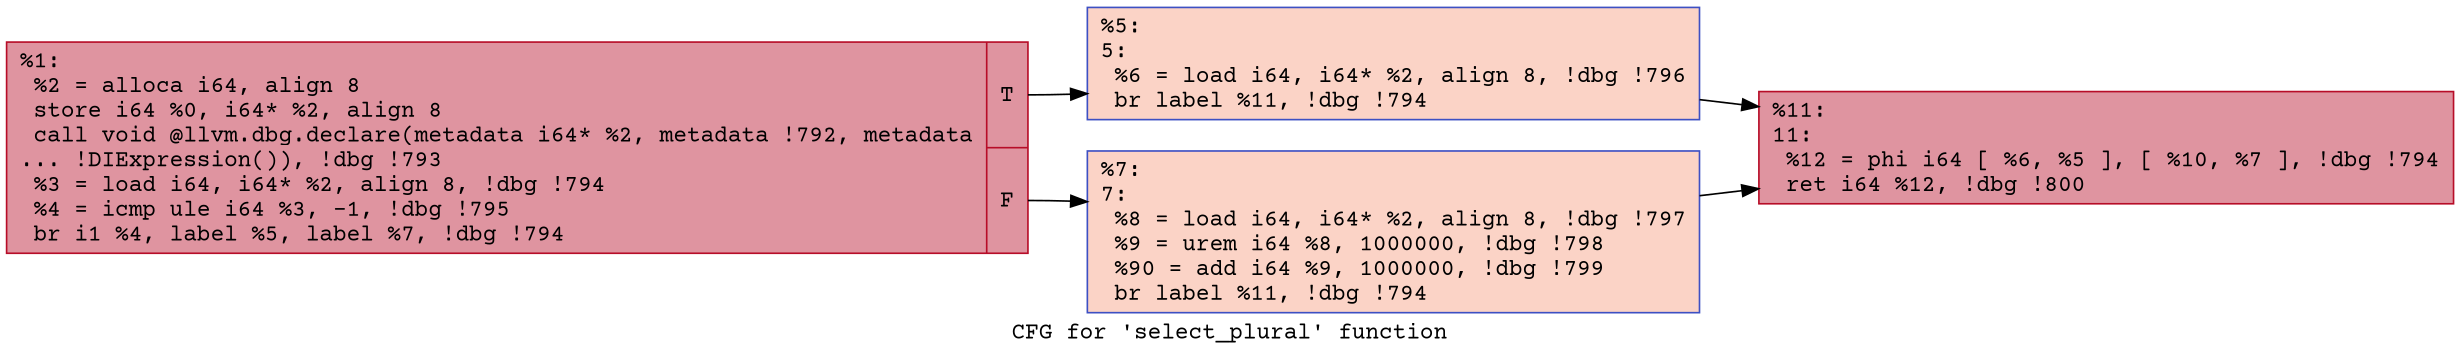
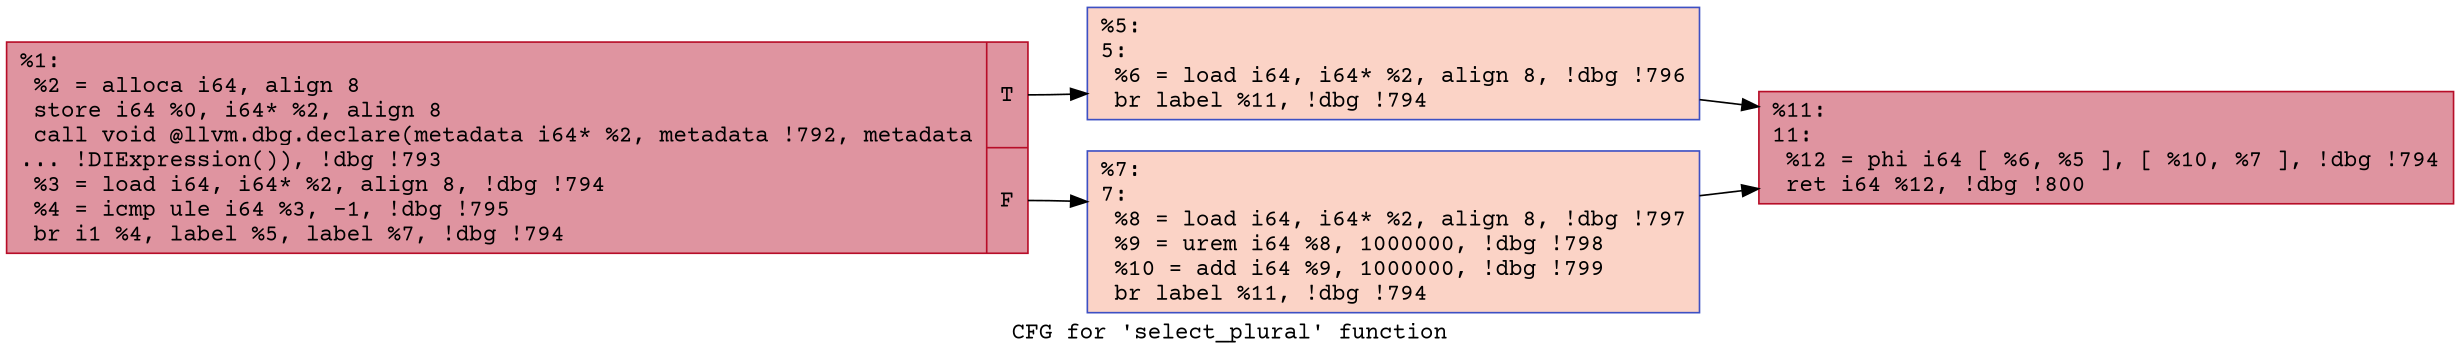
(1353, 268) -> (1353, 268)
